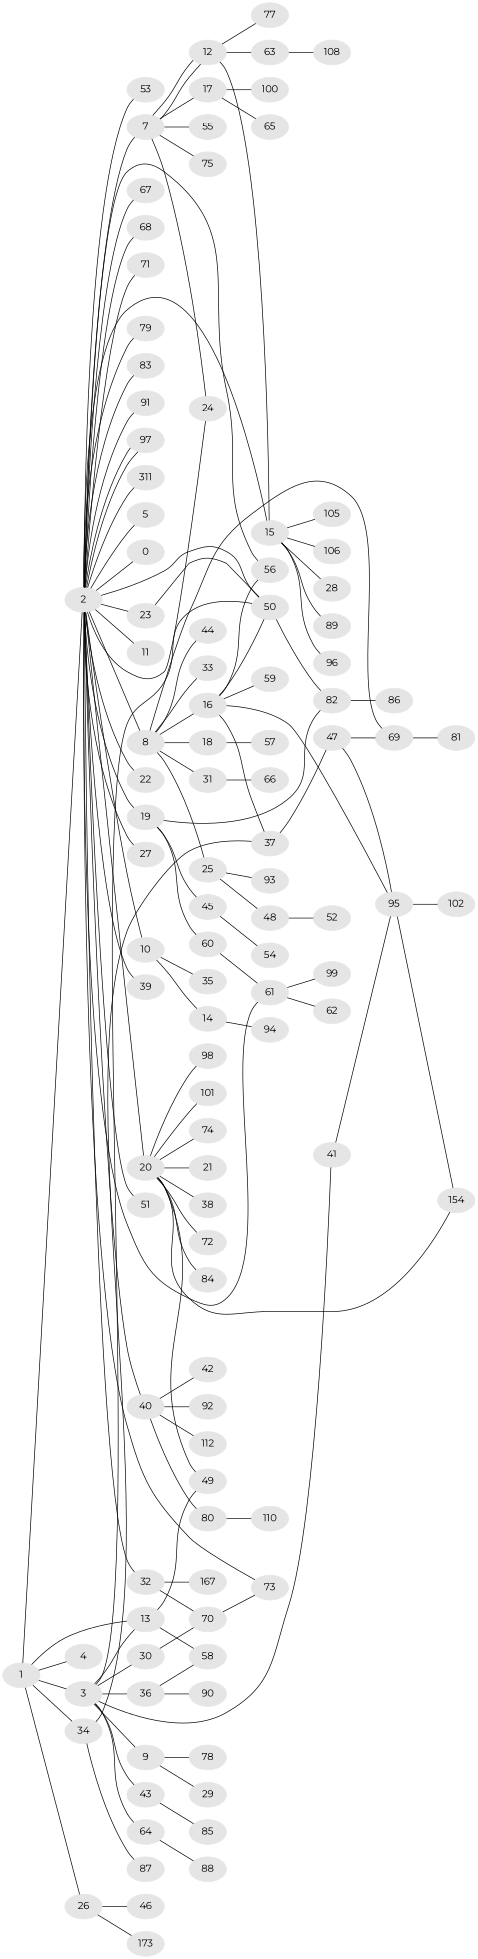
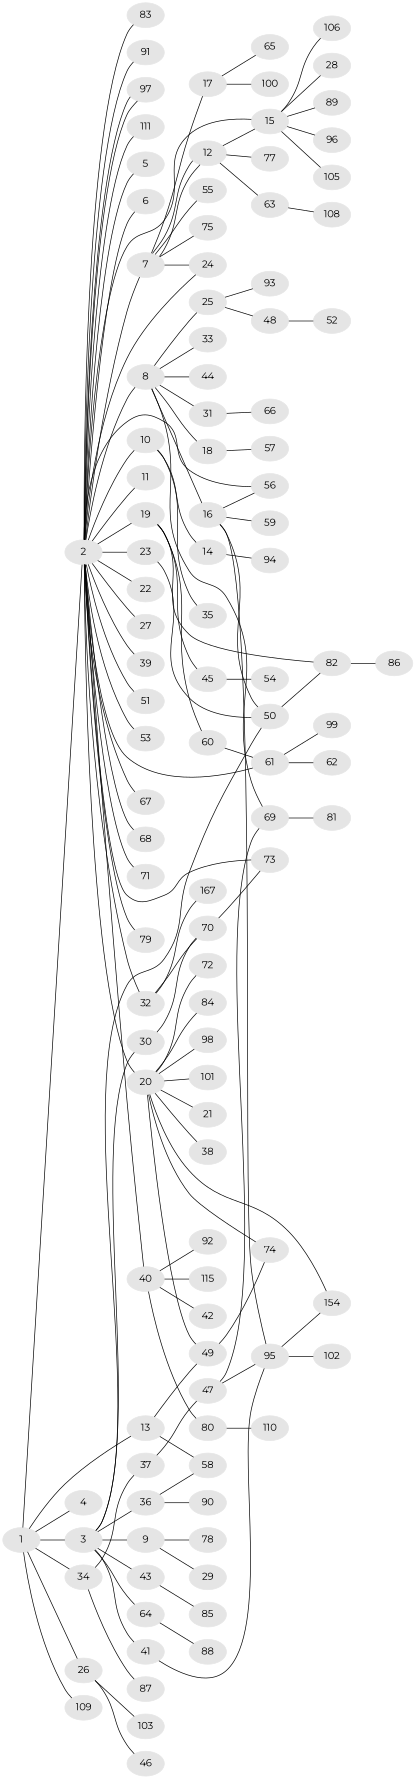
(146, 478) -> (146, 127)
(146, 552) -> (146, 202)
(183, 554) -> none
(244, 772) -> none
none -> (246, 1303)
(208, 1444) -> (208, 1279)
(109, 1665) -> none
none -> (84, 1708)
(146, 1944) -> (146, 1726)
